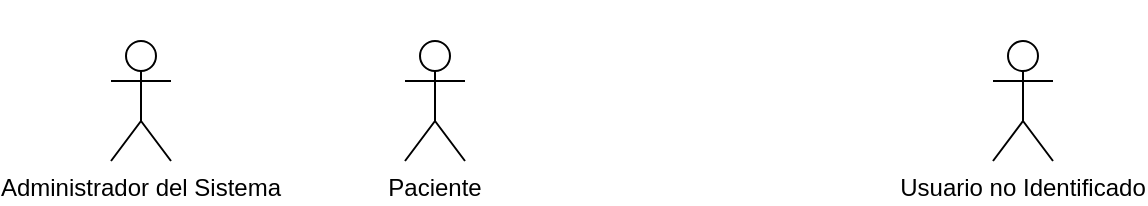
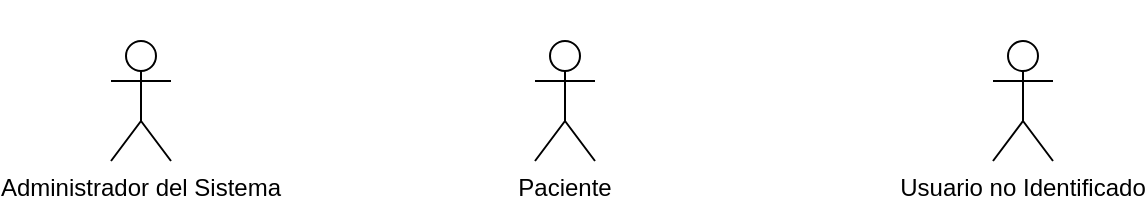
(435, 101) -> (565, 101)
